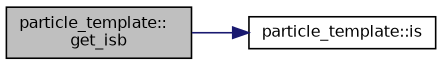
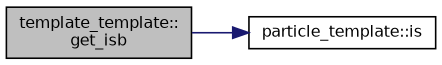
(99, 33) -> (99, 33)
